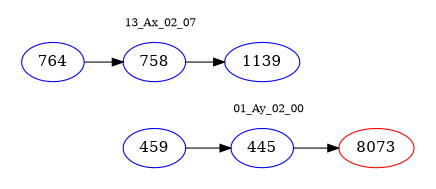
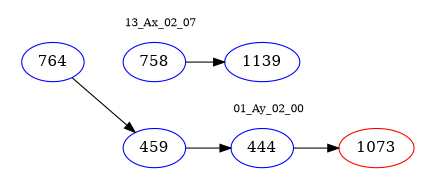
(98, 62) -> (99, 101)
(262, 148) -> (262, 148)
(377, 148) -> (377, 148)
